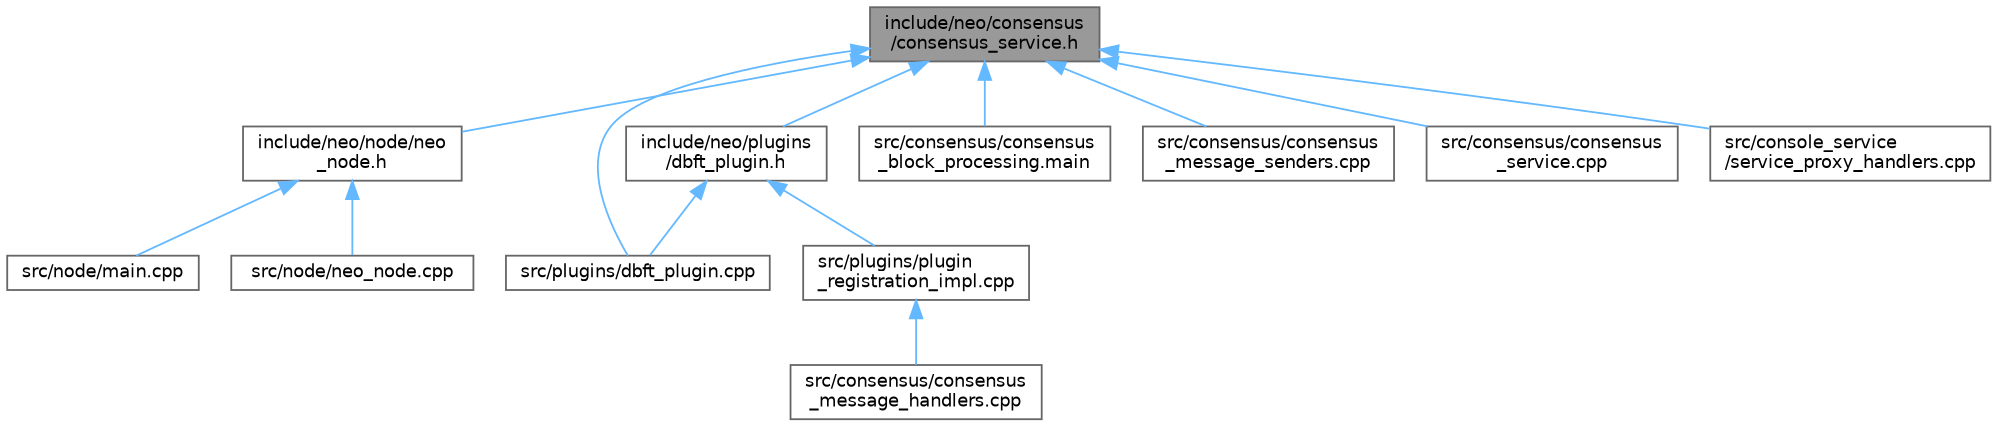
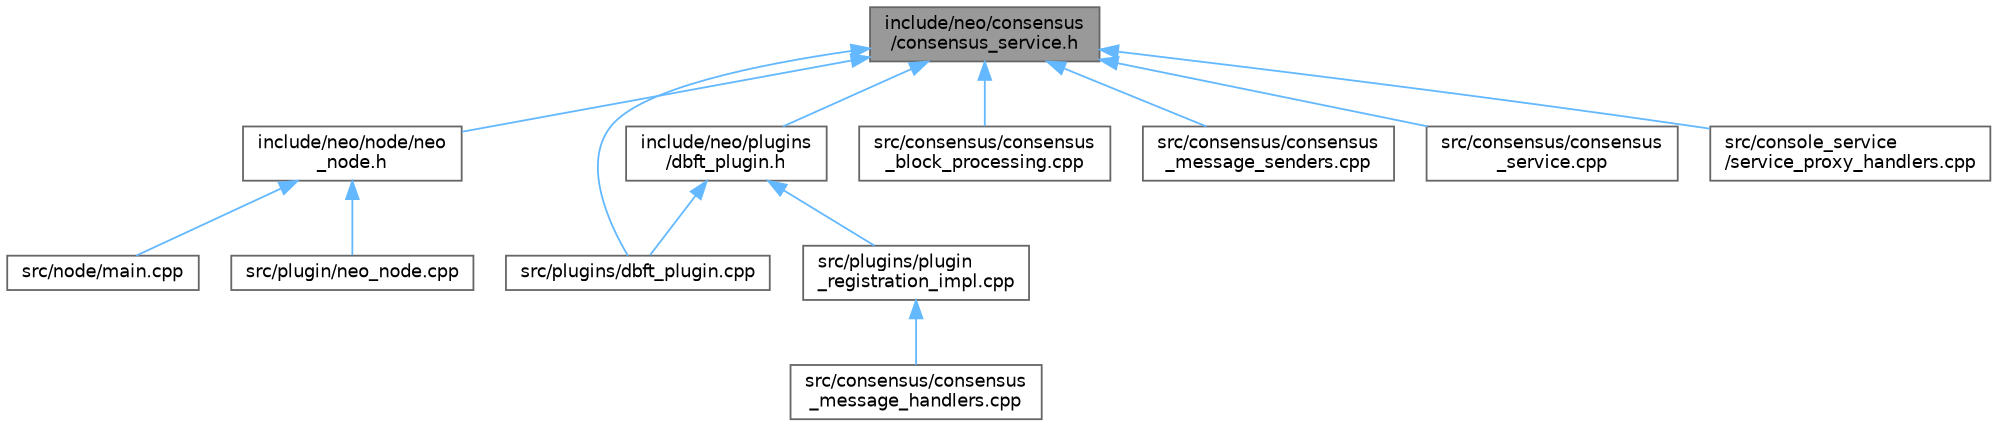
(985, 154) -> (985, 154)
(352, 273) -> (352, 273)
